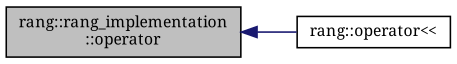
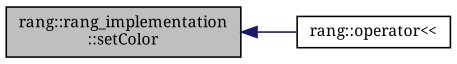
(124, 32) -> (124, 32)
